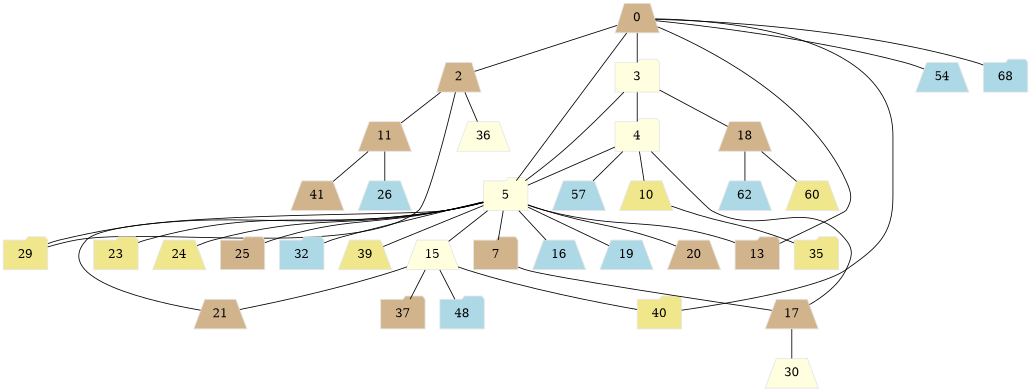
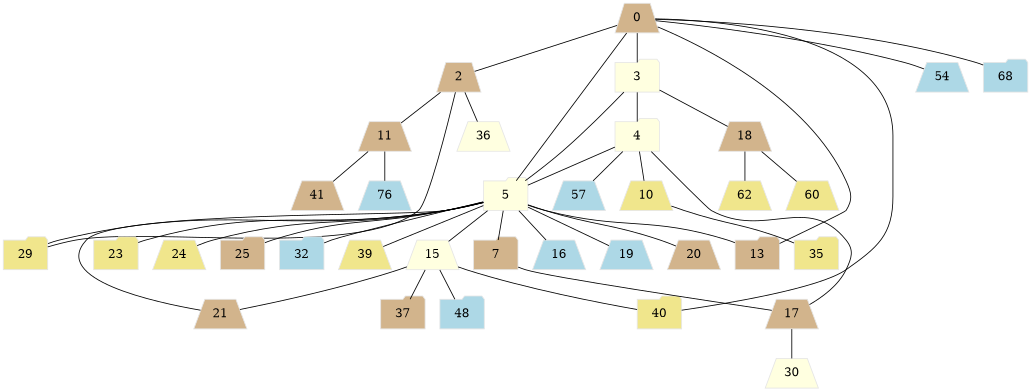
(385, 196) -> (385, 196)
(745, 196) -> (745, 196)
